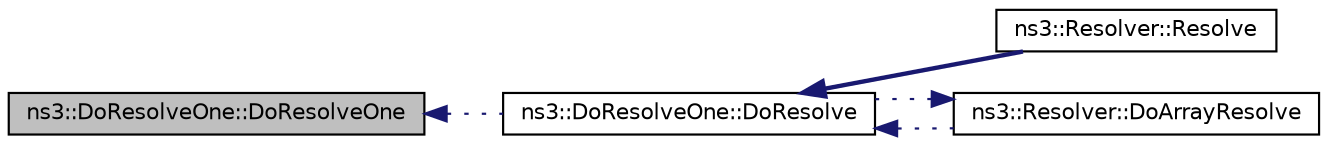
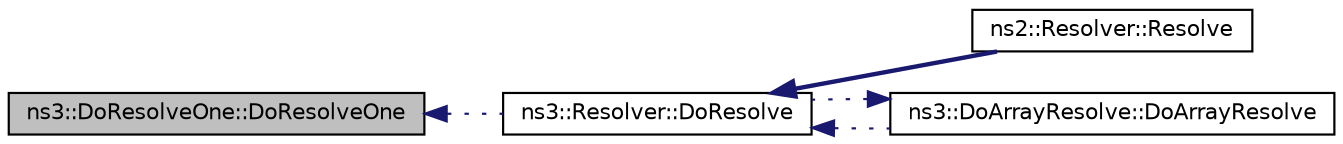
(1136, 31) -> (1112, 31)
(689, 114) -> (657, 114)
(1136, 114) -> (1112, 114)
